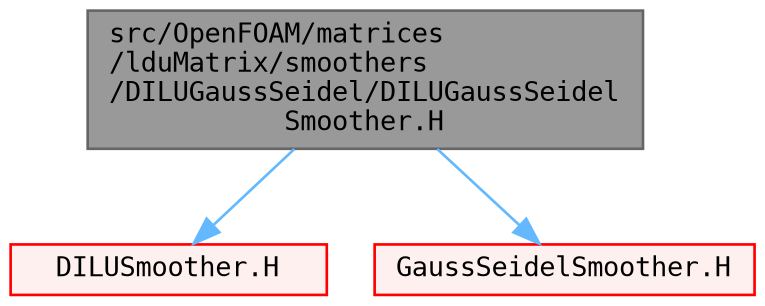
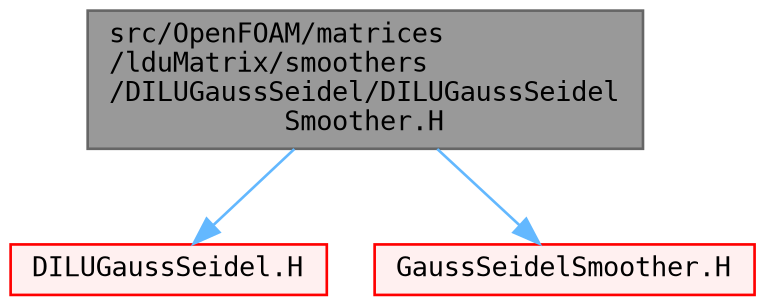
(169, 270) -> (169, 270)
